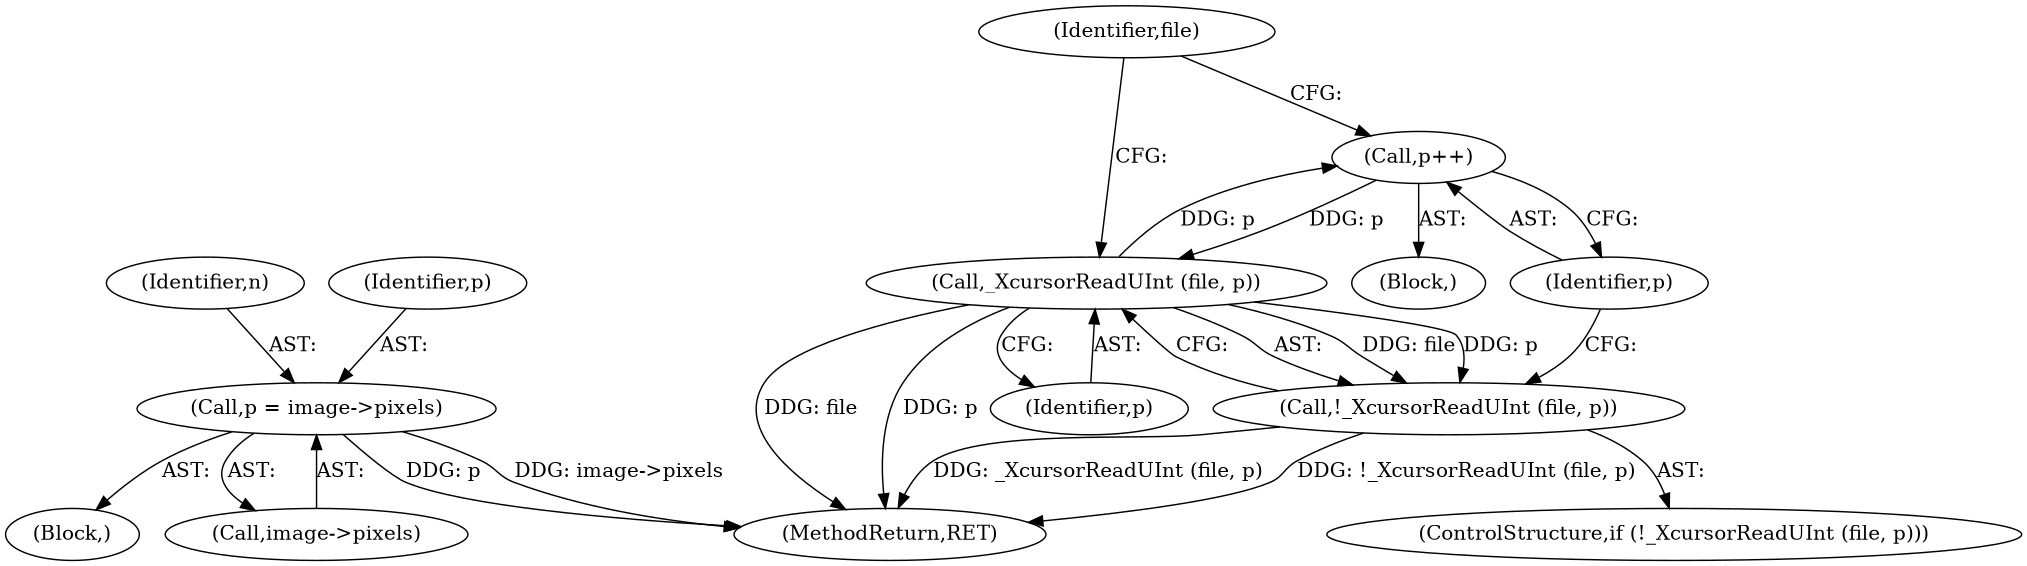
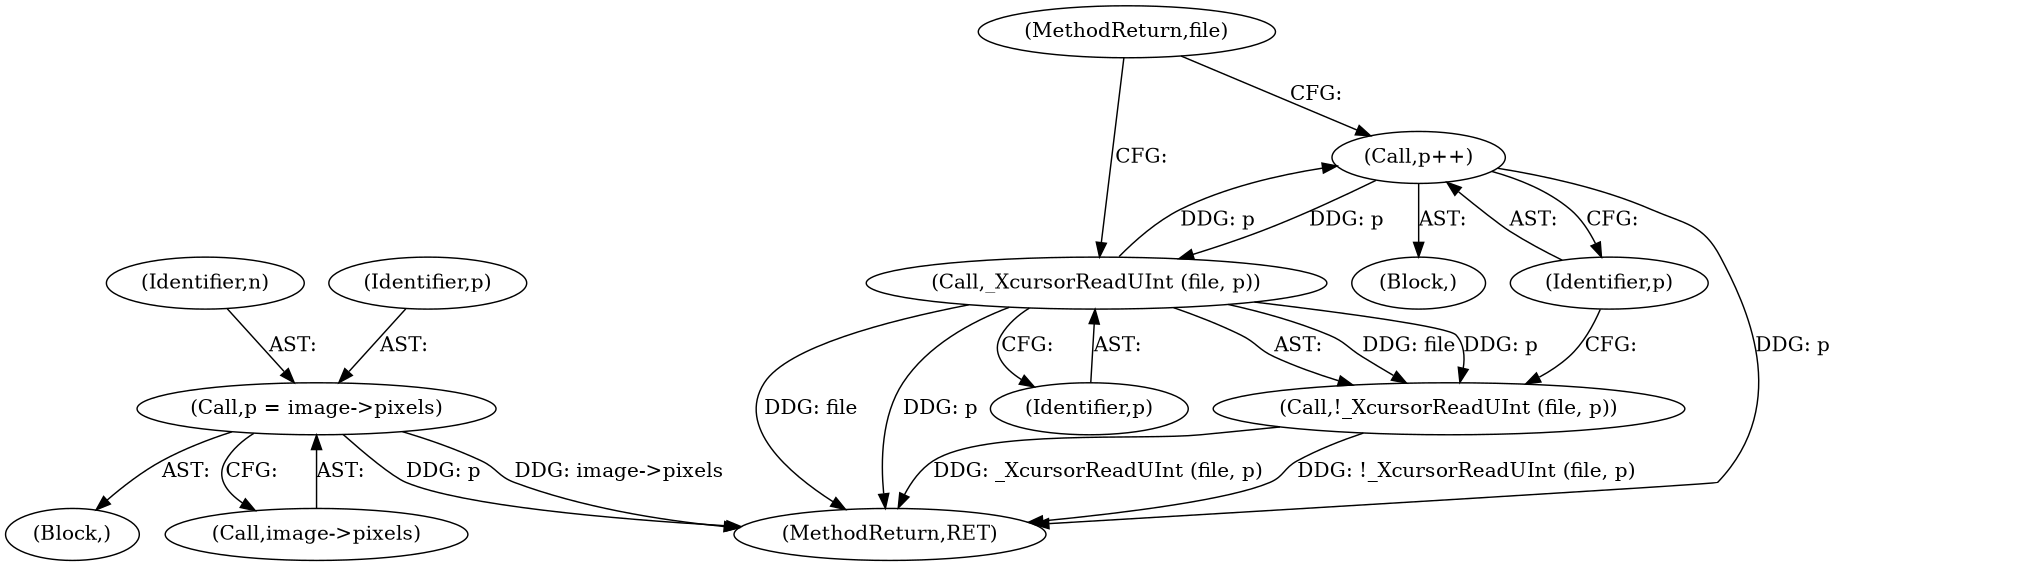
(1127, 32) -> (1127, 32)
(1199, 367) -> none
(255, 472) -> (255, 472)
none -> (1628, 489)
(1674, 534) -> none
